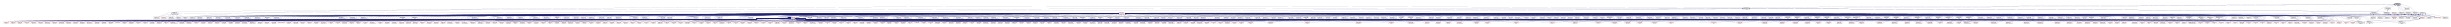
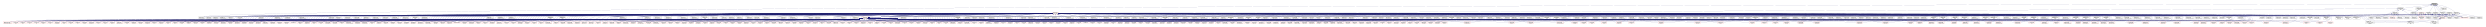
(1807, 18) -> none
(1438, 23) -> none
